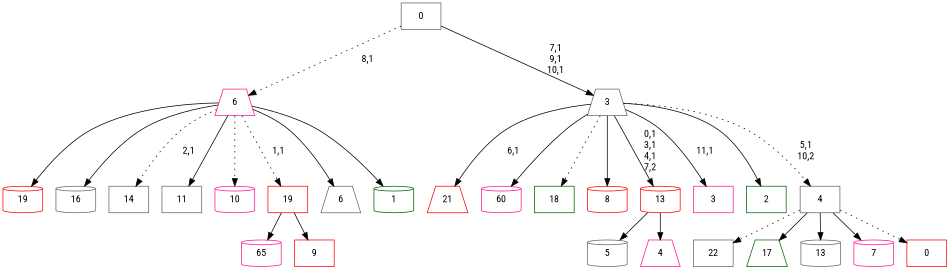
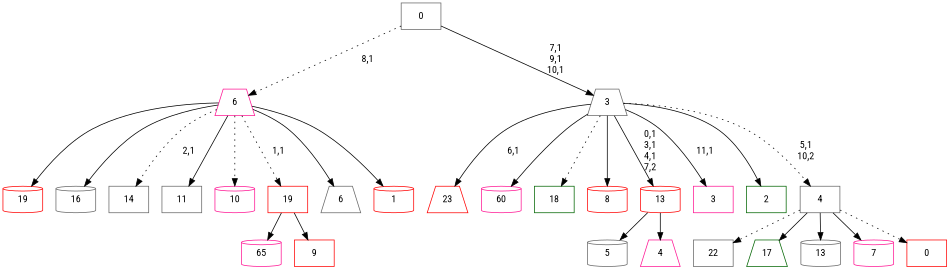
(394, 199) -> (394, 199)
(448, 199) -> (448, 199)
